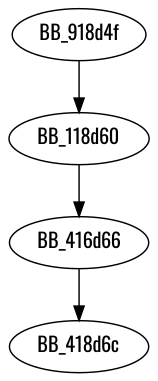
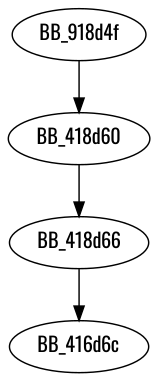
(79, 139) -> (79, 139)
(79, 243) -> (79, 243)
(79, 347) -> (79, 347)
